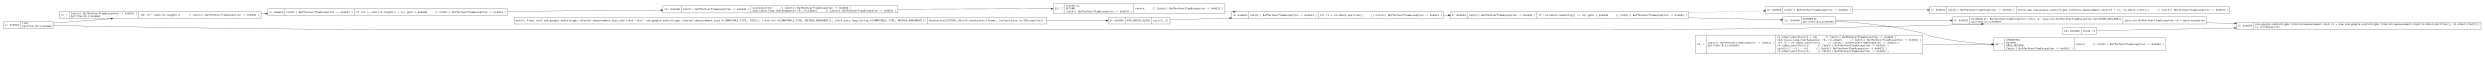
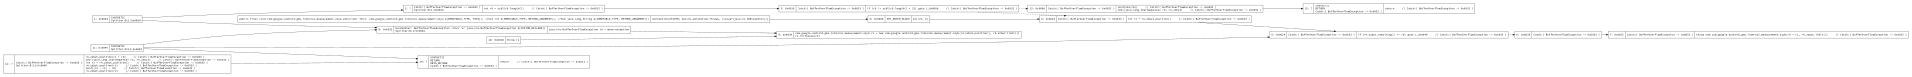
(584, 11) -> (1022, 9)
(1229, 12) -> (1021, 14)
(1735, 19) -> (706, 46)
(25, 23) -> (118, 18)
